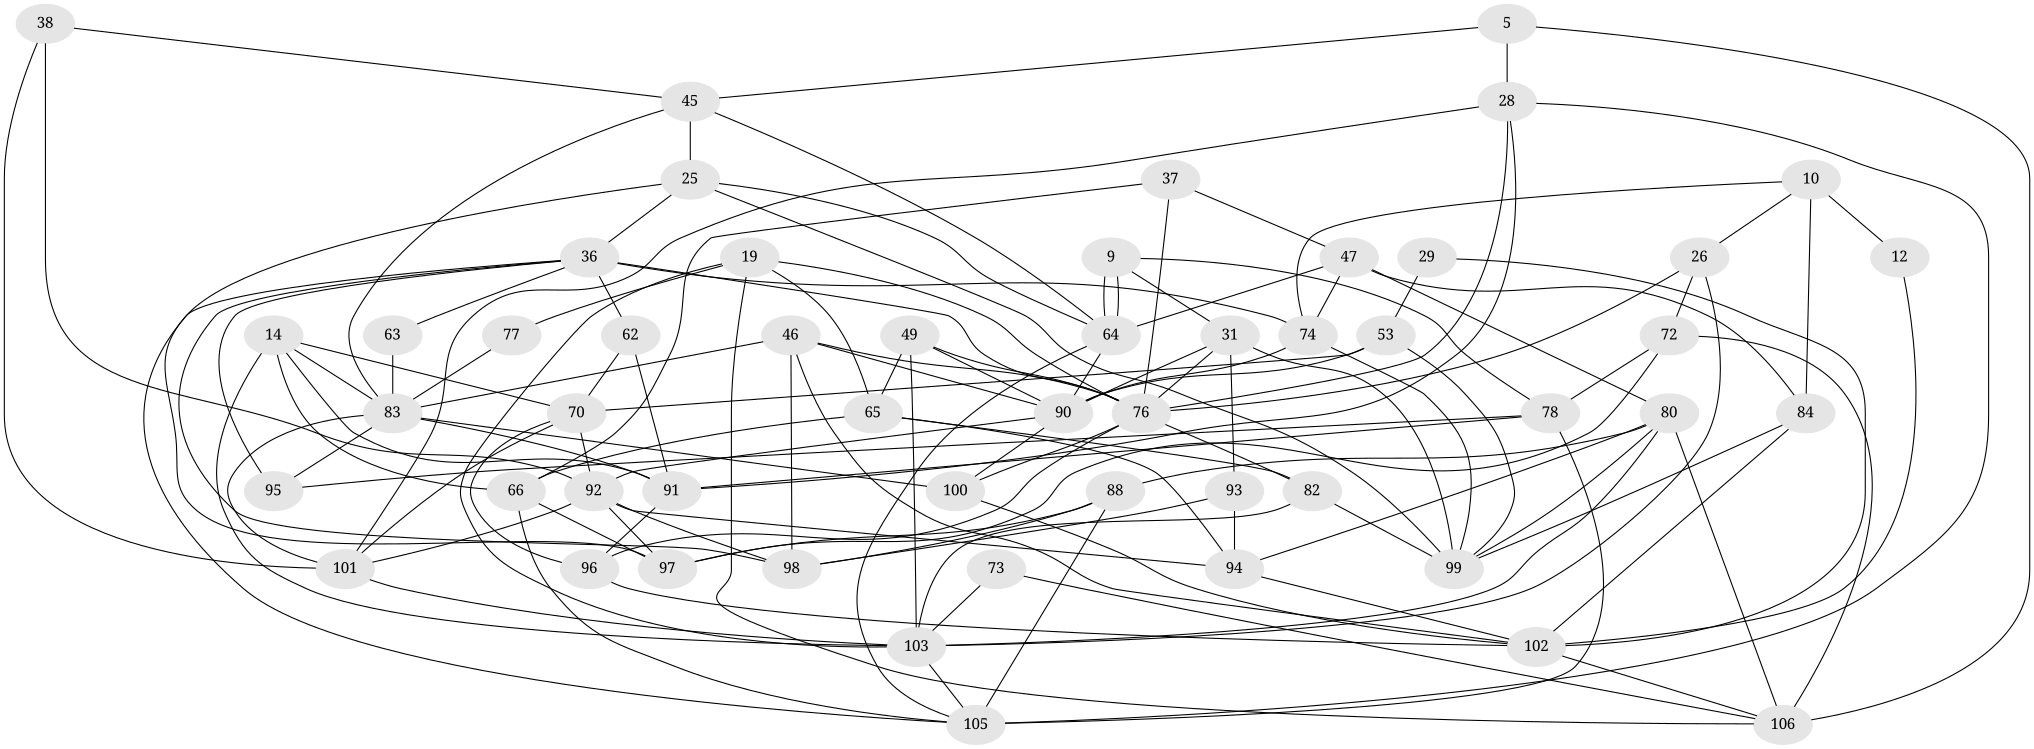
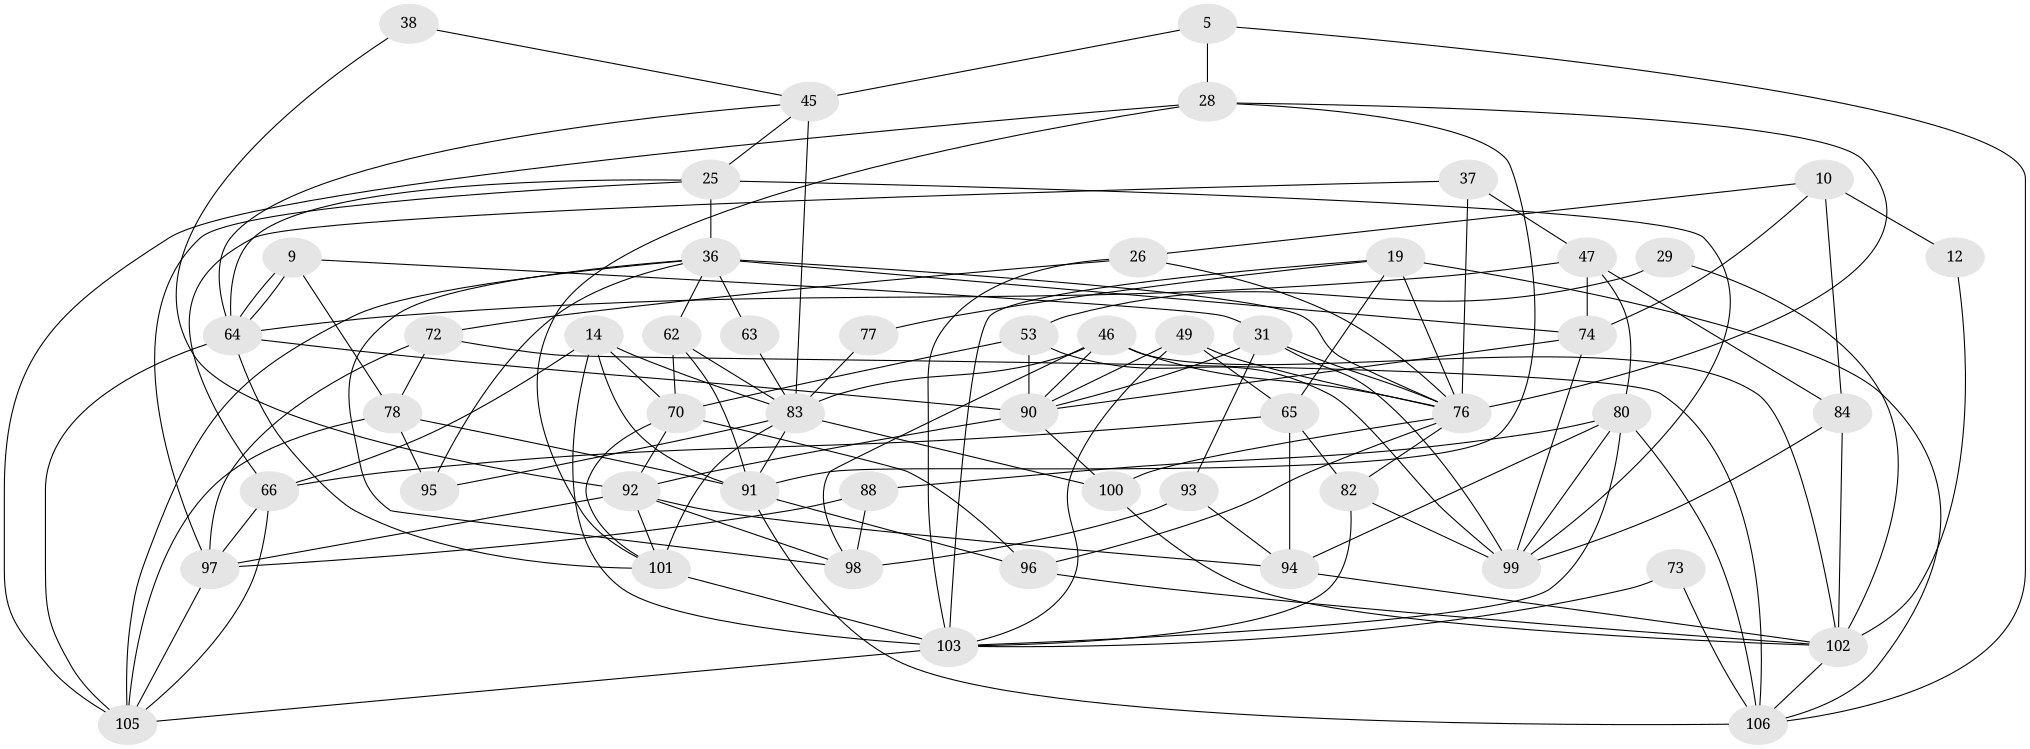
none -> (734, 374)
(5, 416) -> (384, 524)
(1046, 608) -> (169, 647)
none -> (1207, 712)
